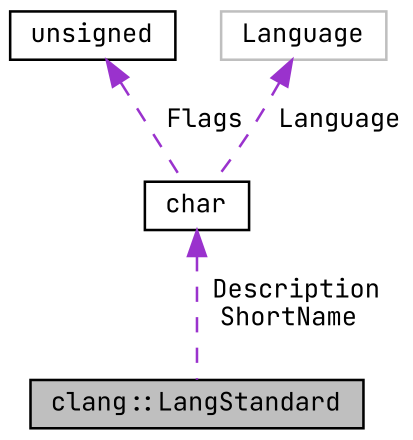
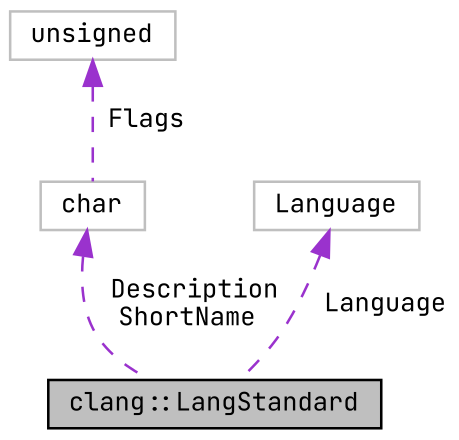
(93, 36) -> (93, 36)
(249, 133) -> (287, 323)
(197, 206) -> (93, 206)
